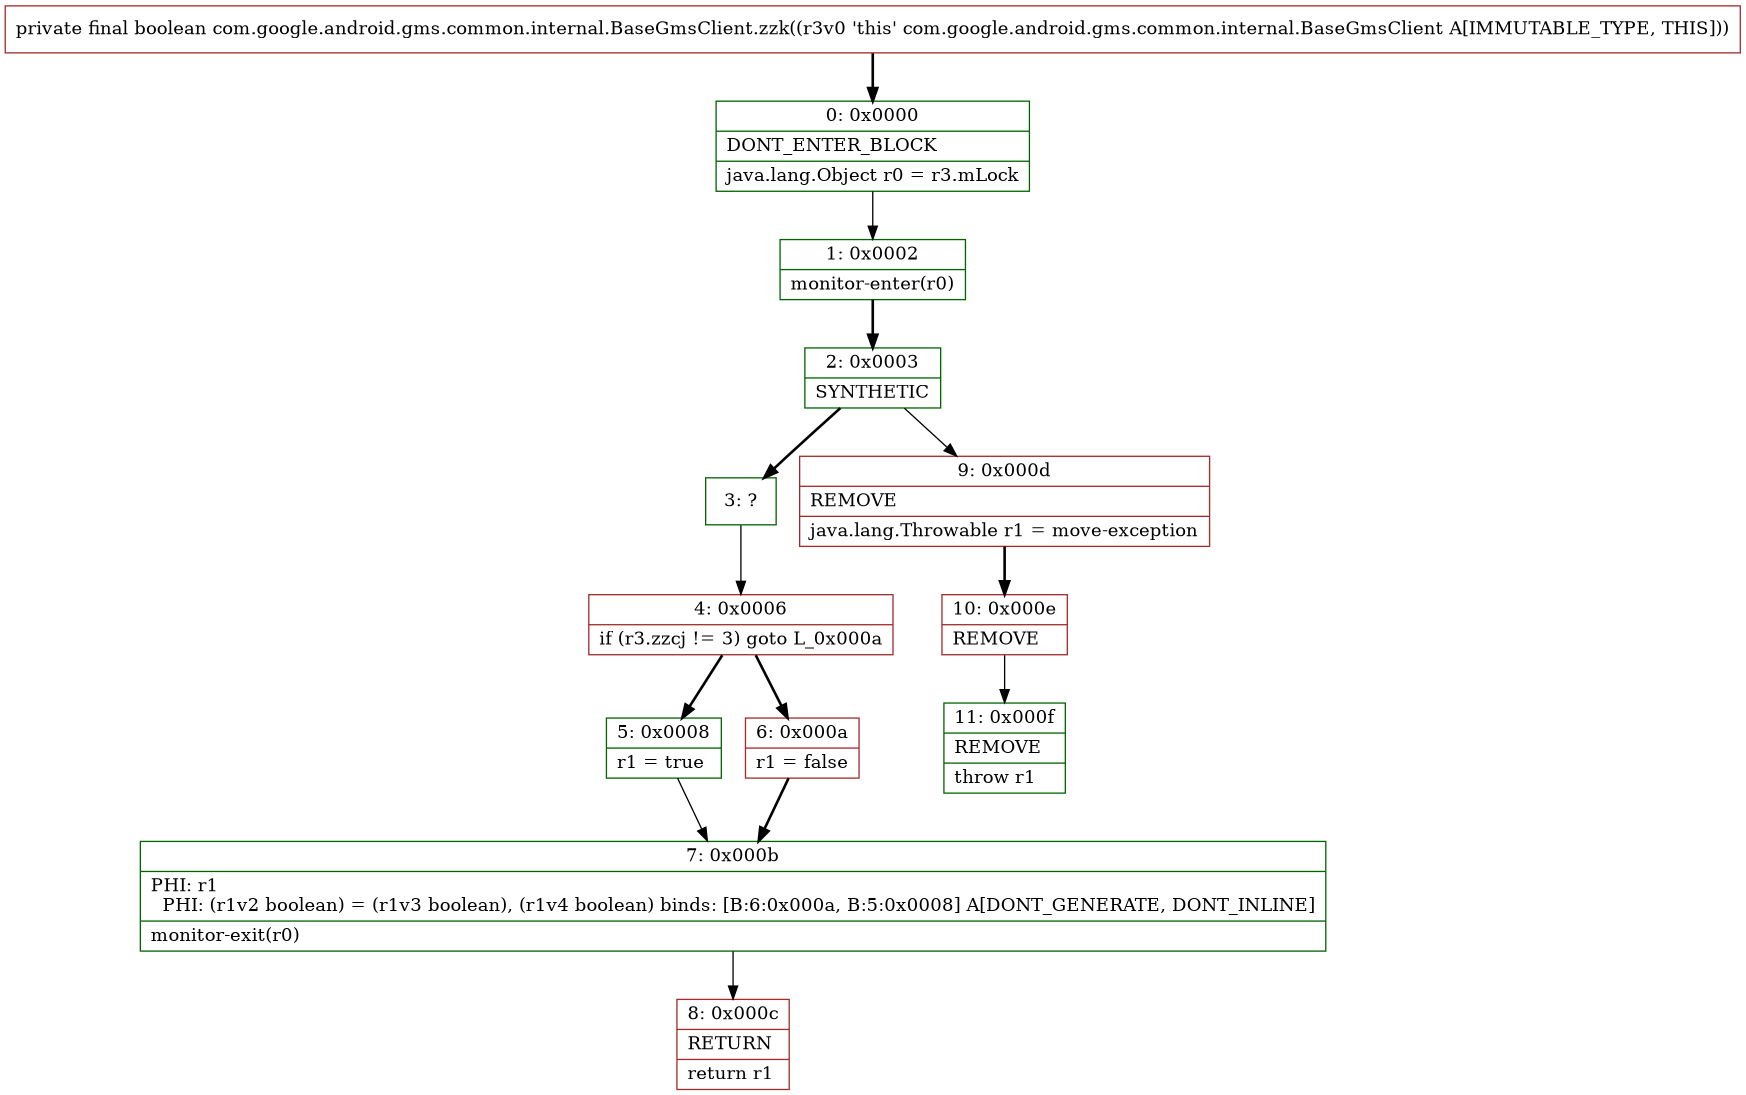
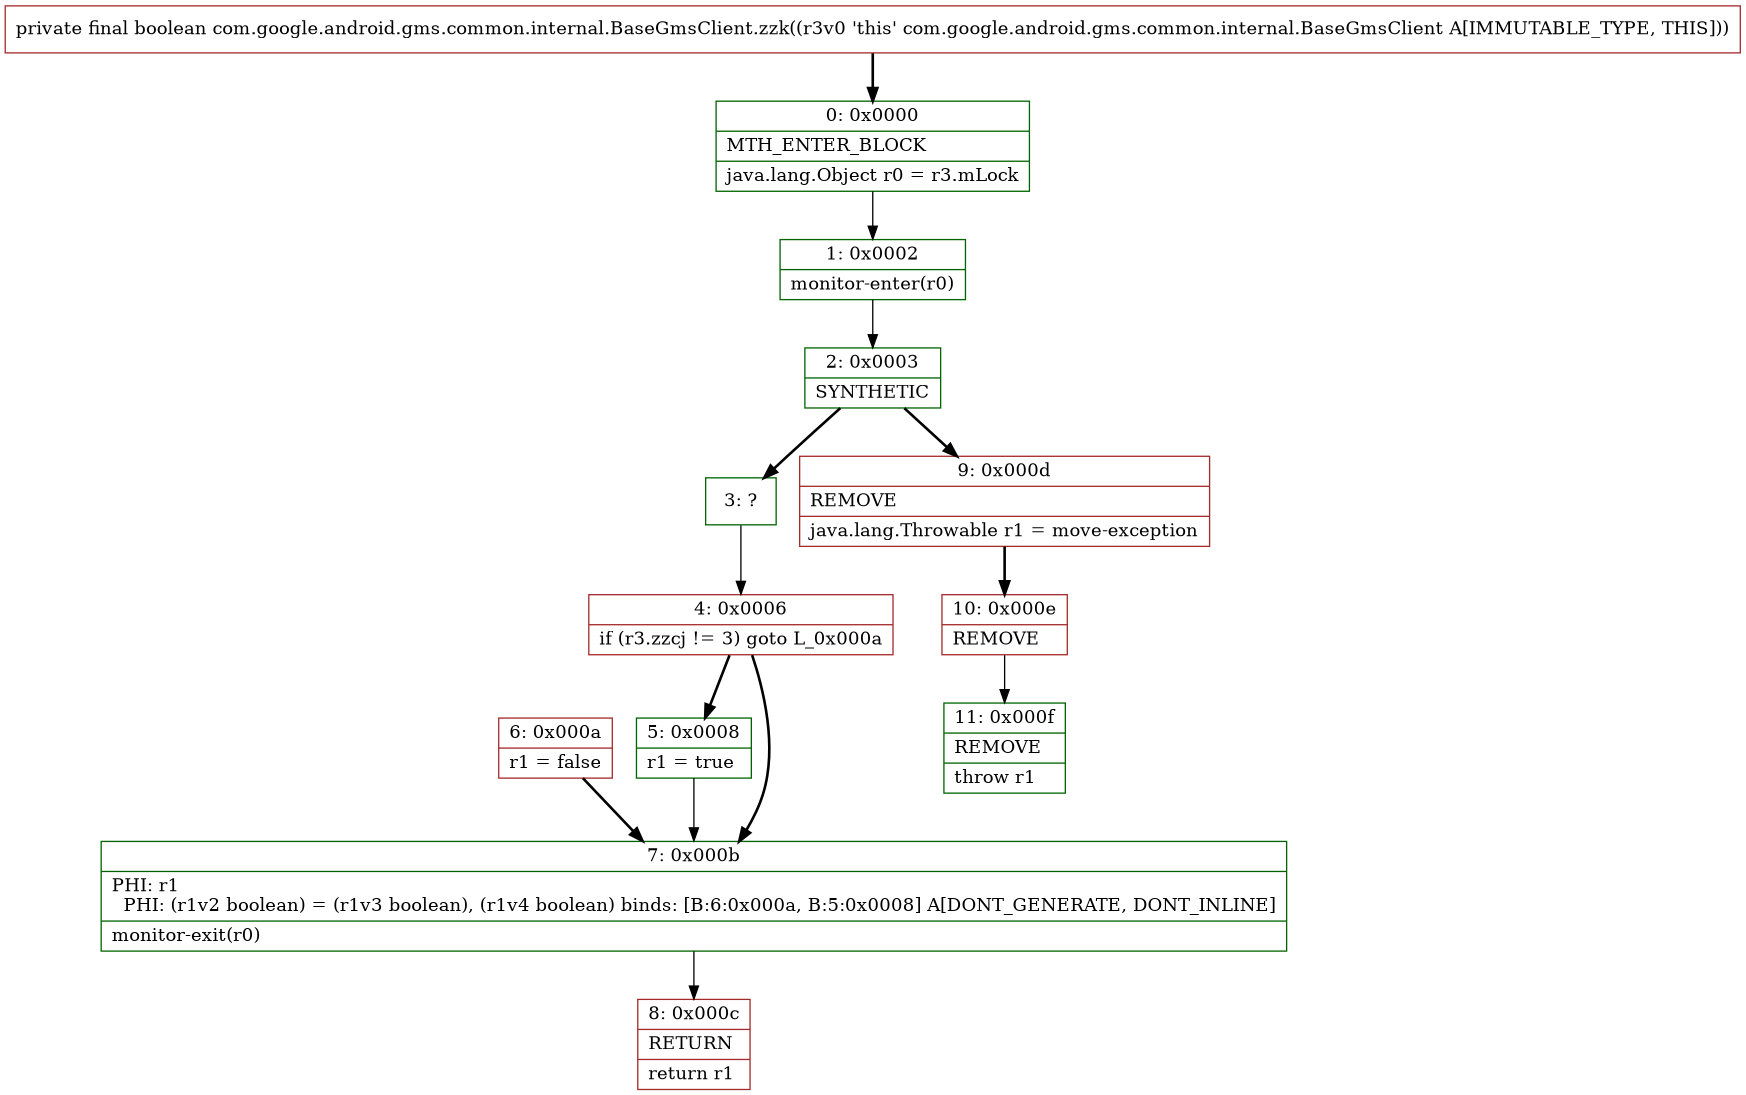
(832, 146) -> (827, 146)
(873, 317) -> (873, 317)
(926, 428) -> (926, 428)
(769, 681) -> (769, 744)
